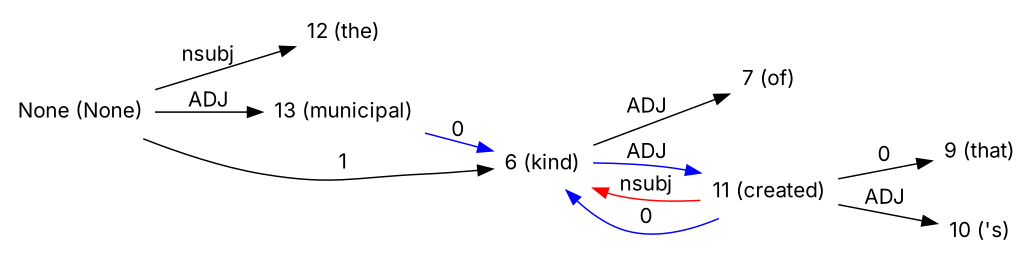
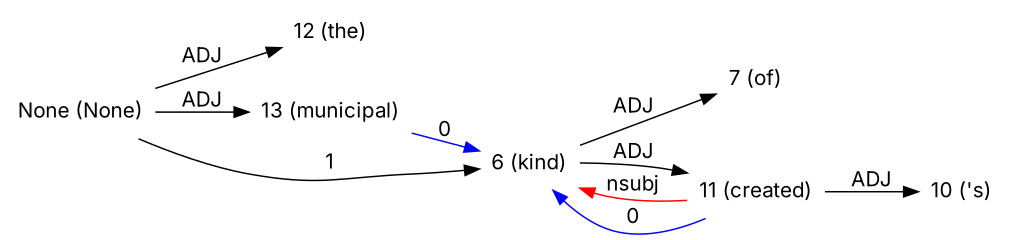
(209, 55) -> (202, 57)
(980, 152) -> none
(640, 165) -> (626, 165)
